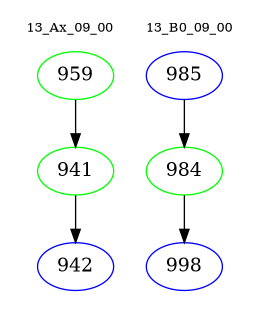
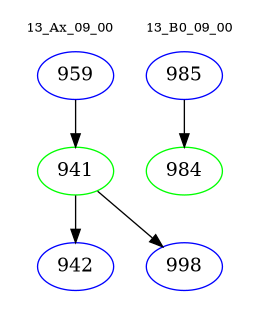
(76, 76) -> (76, 76)
(184, 212) -> (115, 206)
